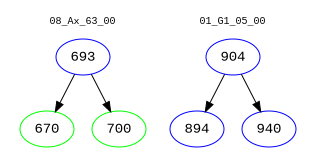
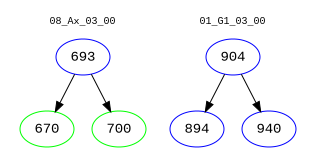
(83, 22) -> (83, 22)
(233, 22) -> (233, 22)
